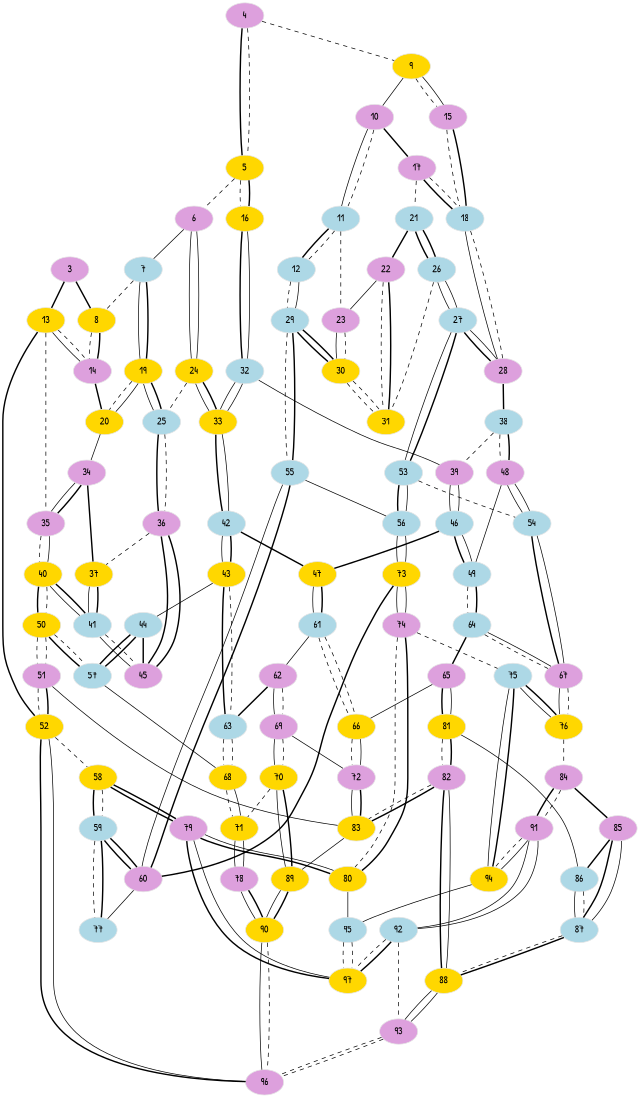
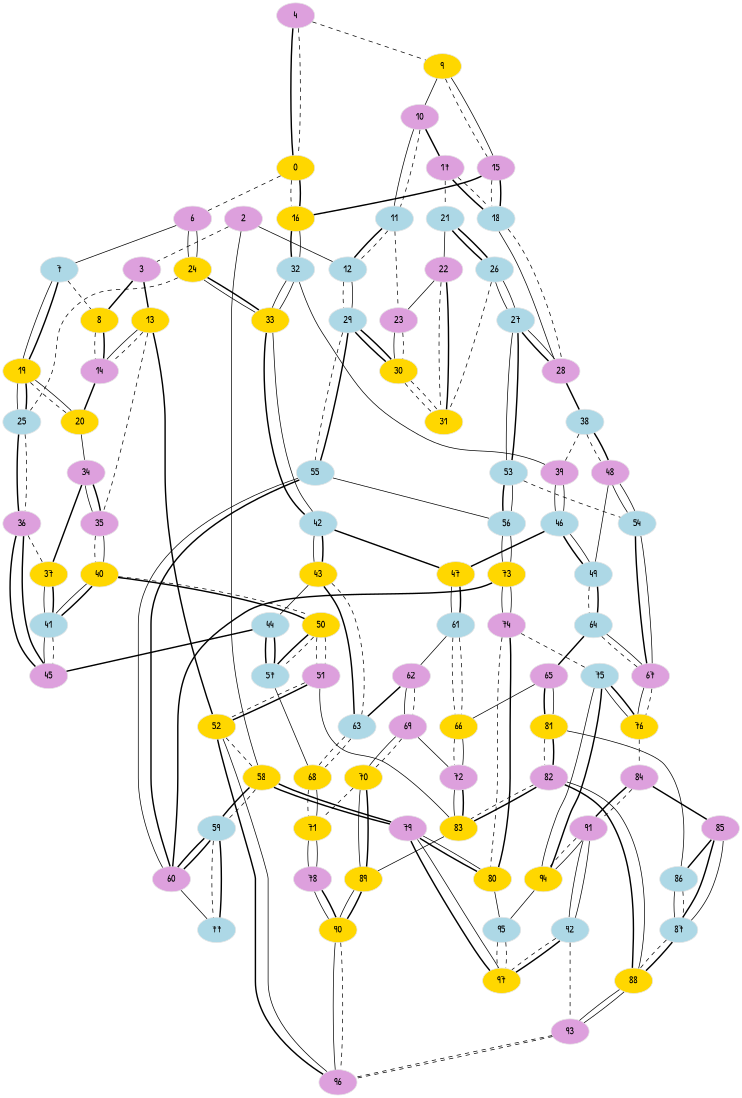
(245, 168) -> (296, 168)
none -> (390, 200)
none -> (243, 219)
(400, 244) -> (445, 244)
